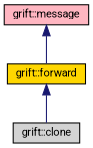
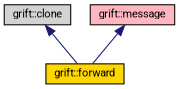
(46, 109) -> (65, 49)
